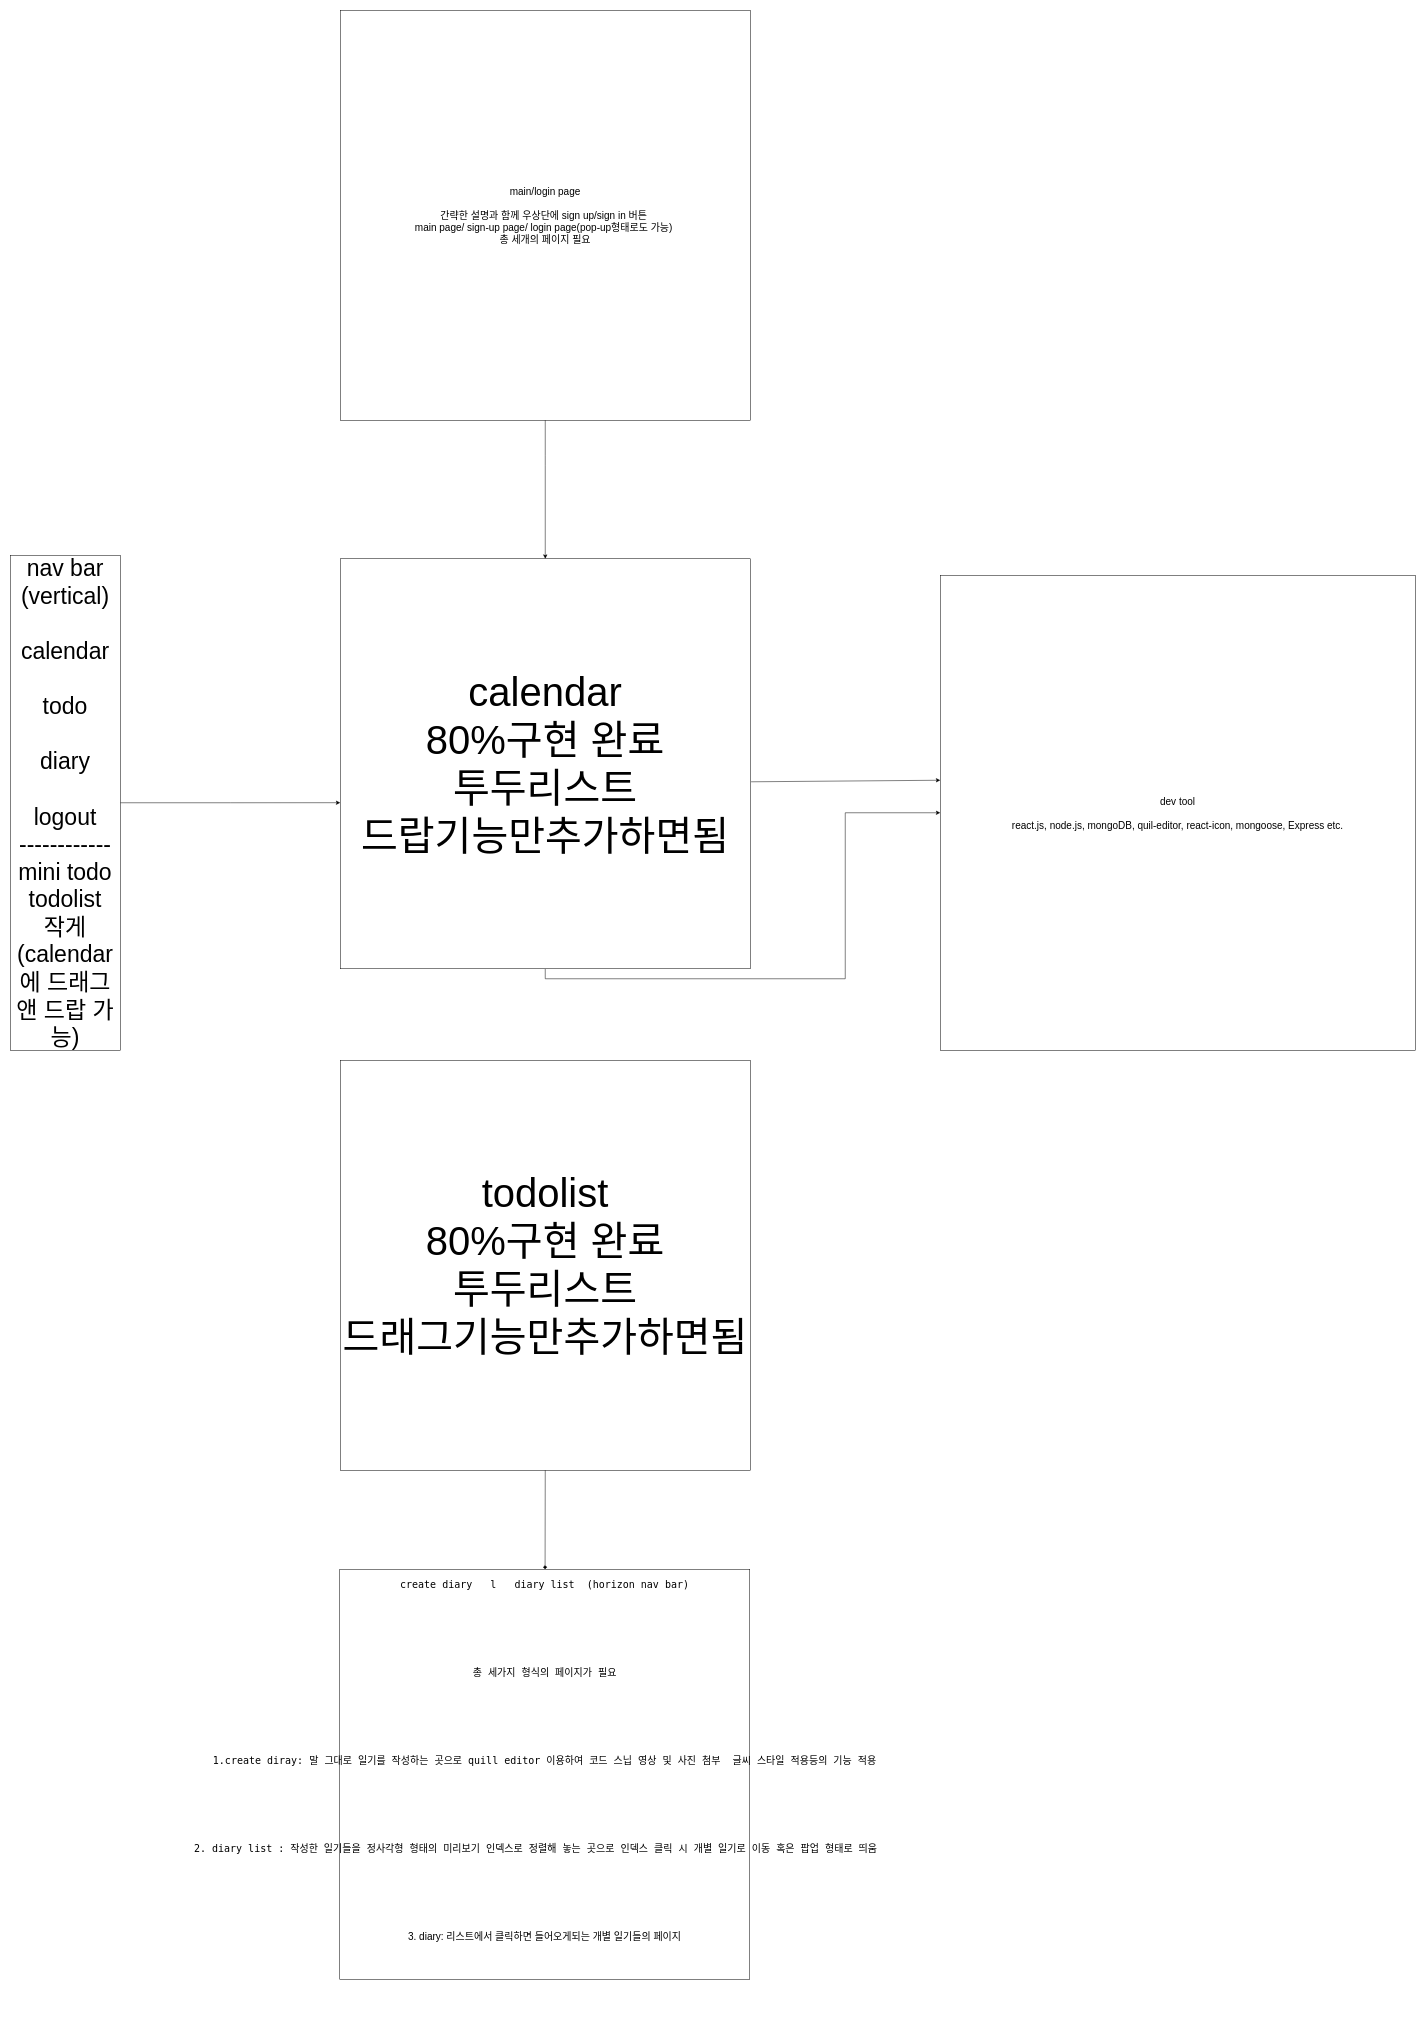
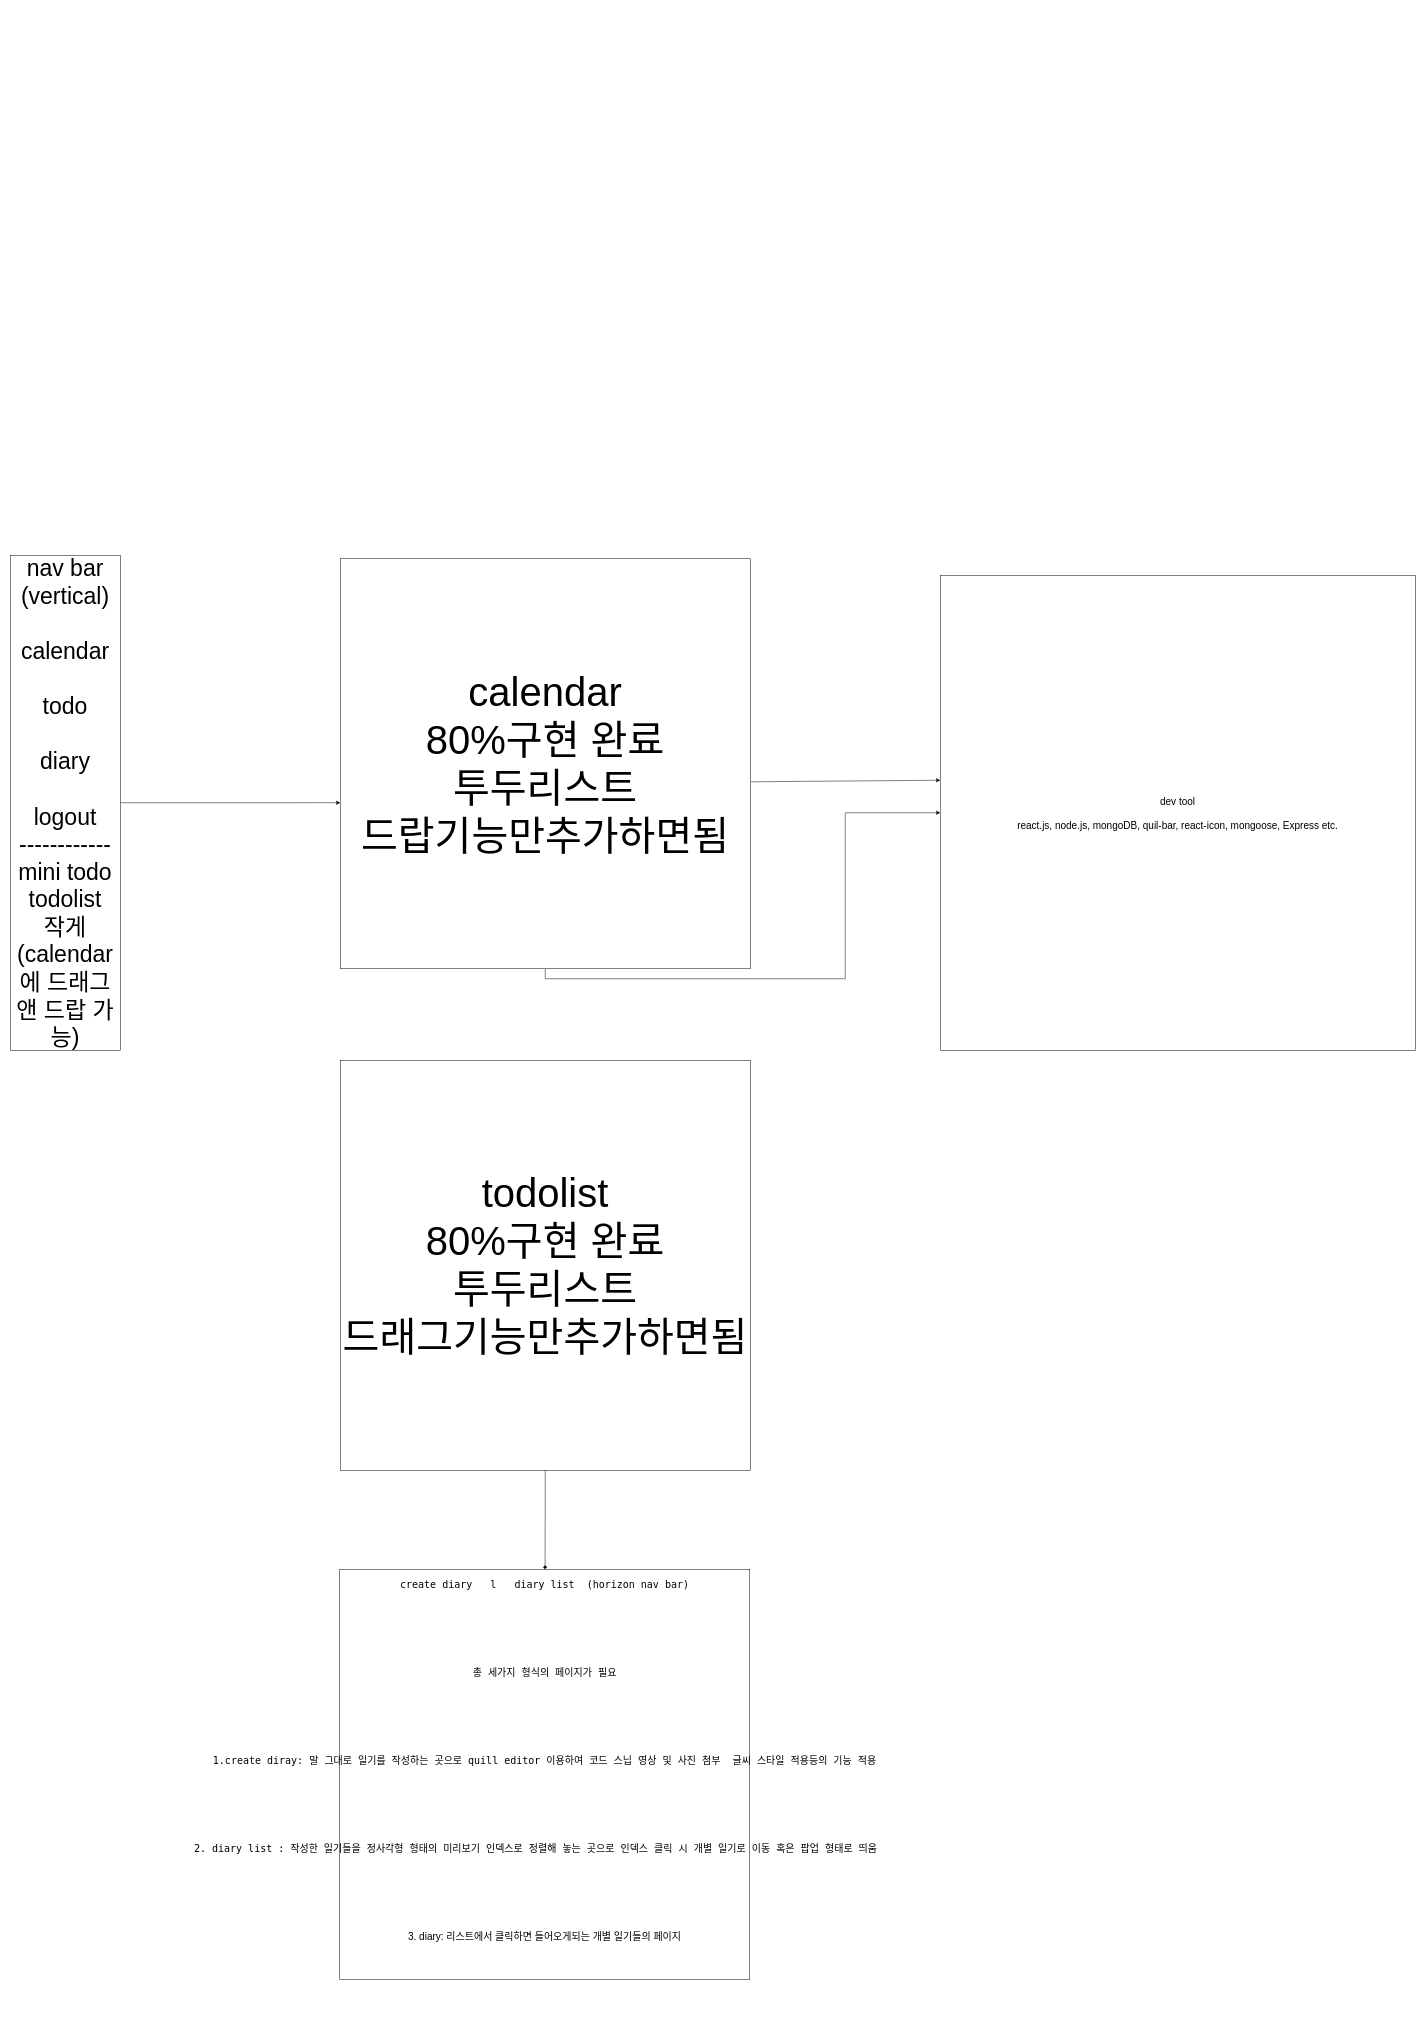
(545, 215) -> none
(545, 554) -> none
(1178, 813) -> (1178, 813)
